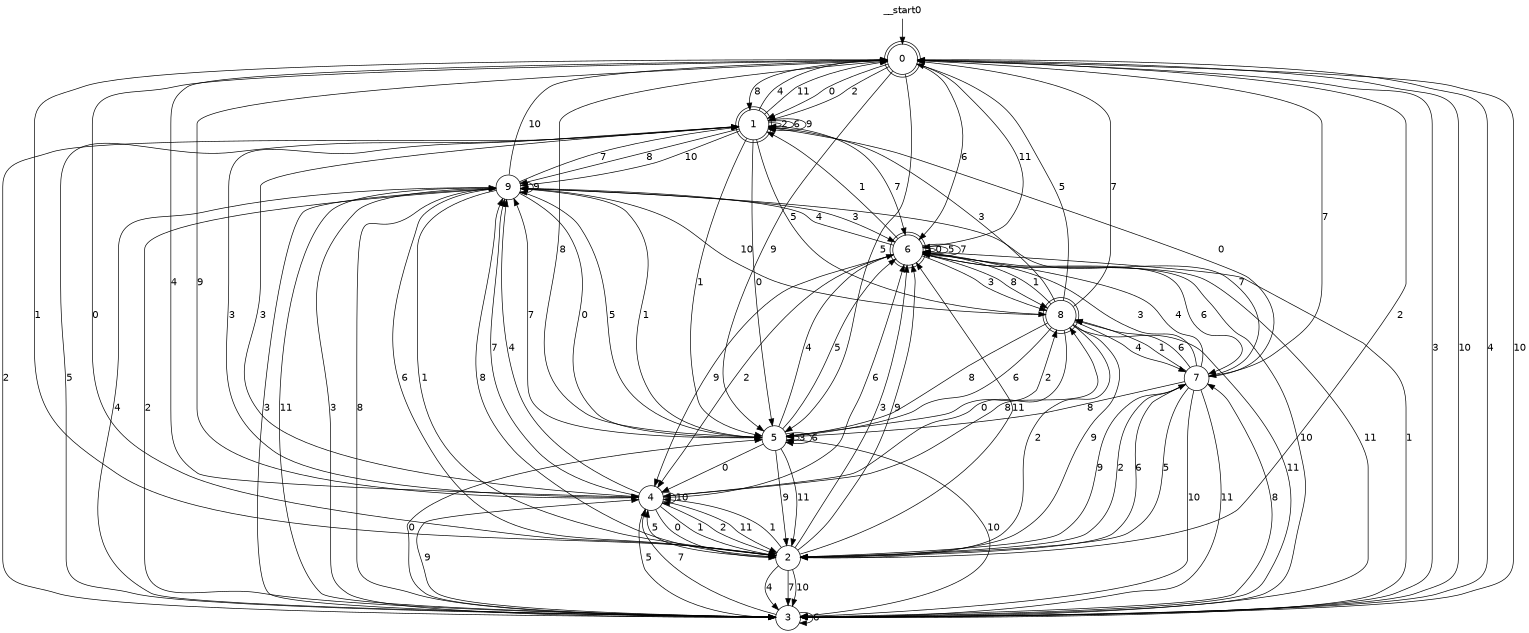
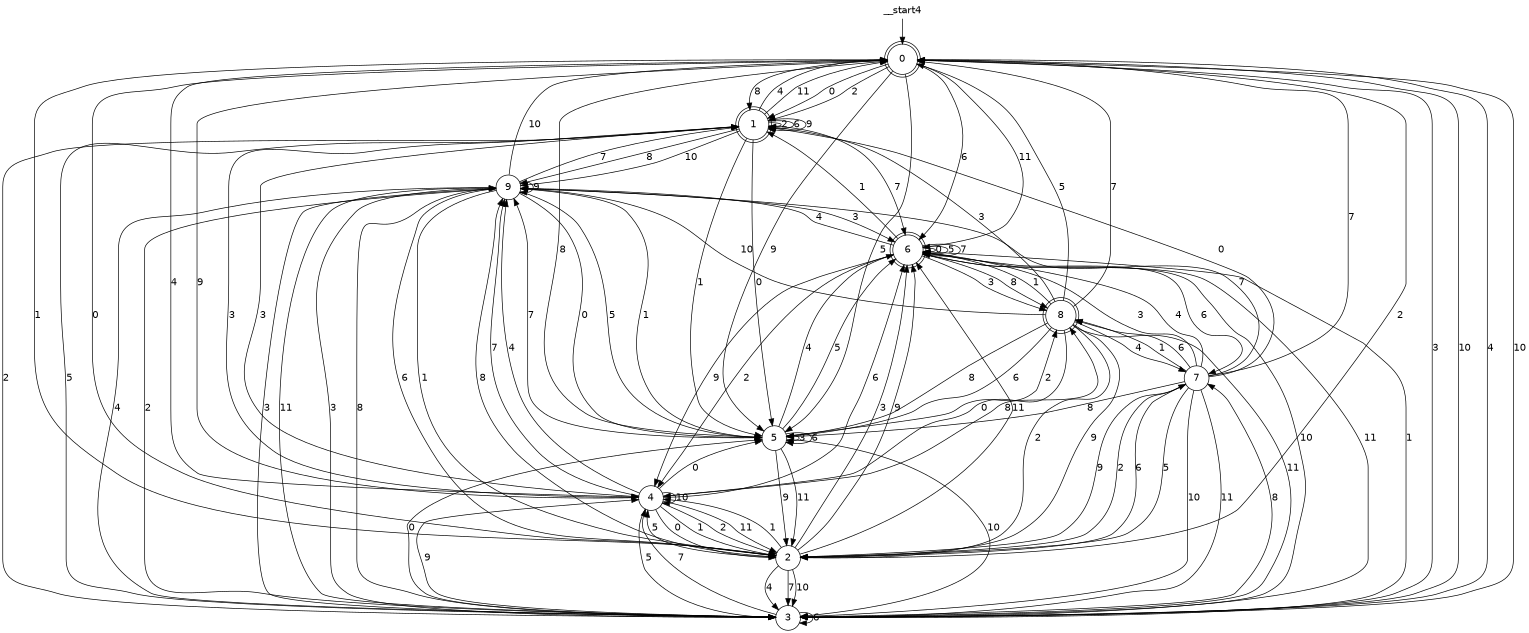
(902, 11) -> (902, 11)
(1278, 100) -> (1335, 97)
(878, 285) -> none
(716, 467) -> (703, 458)
